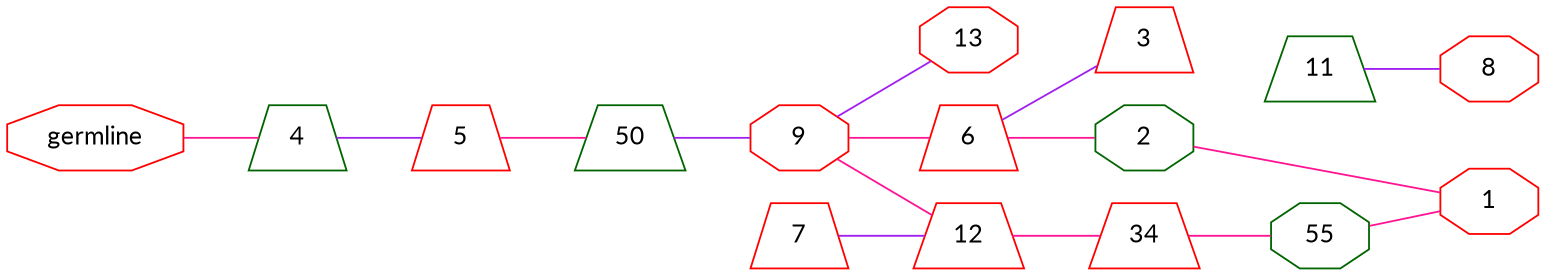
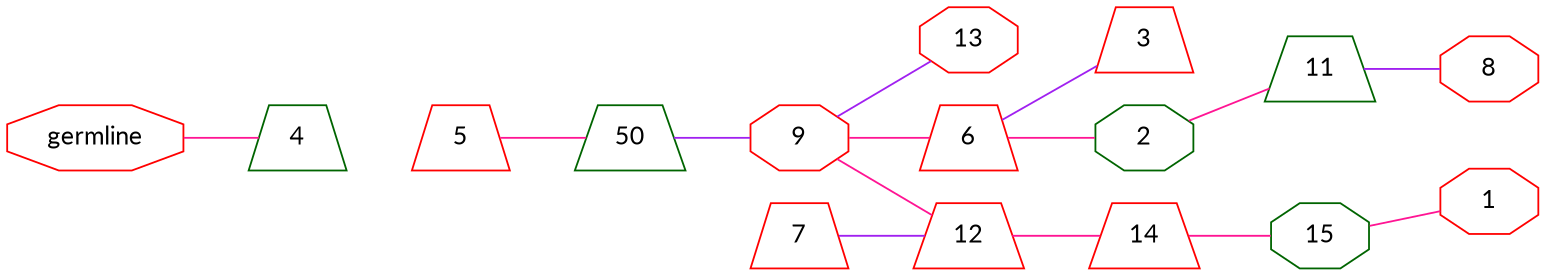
(379, 138) -> none
(1317, 170) -> (1229, 105)
(1144, 236) -> (1144, 236)
(1320, 236) -> (1320, 236)
